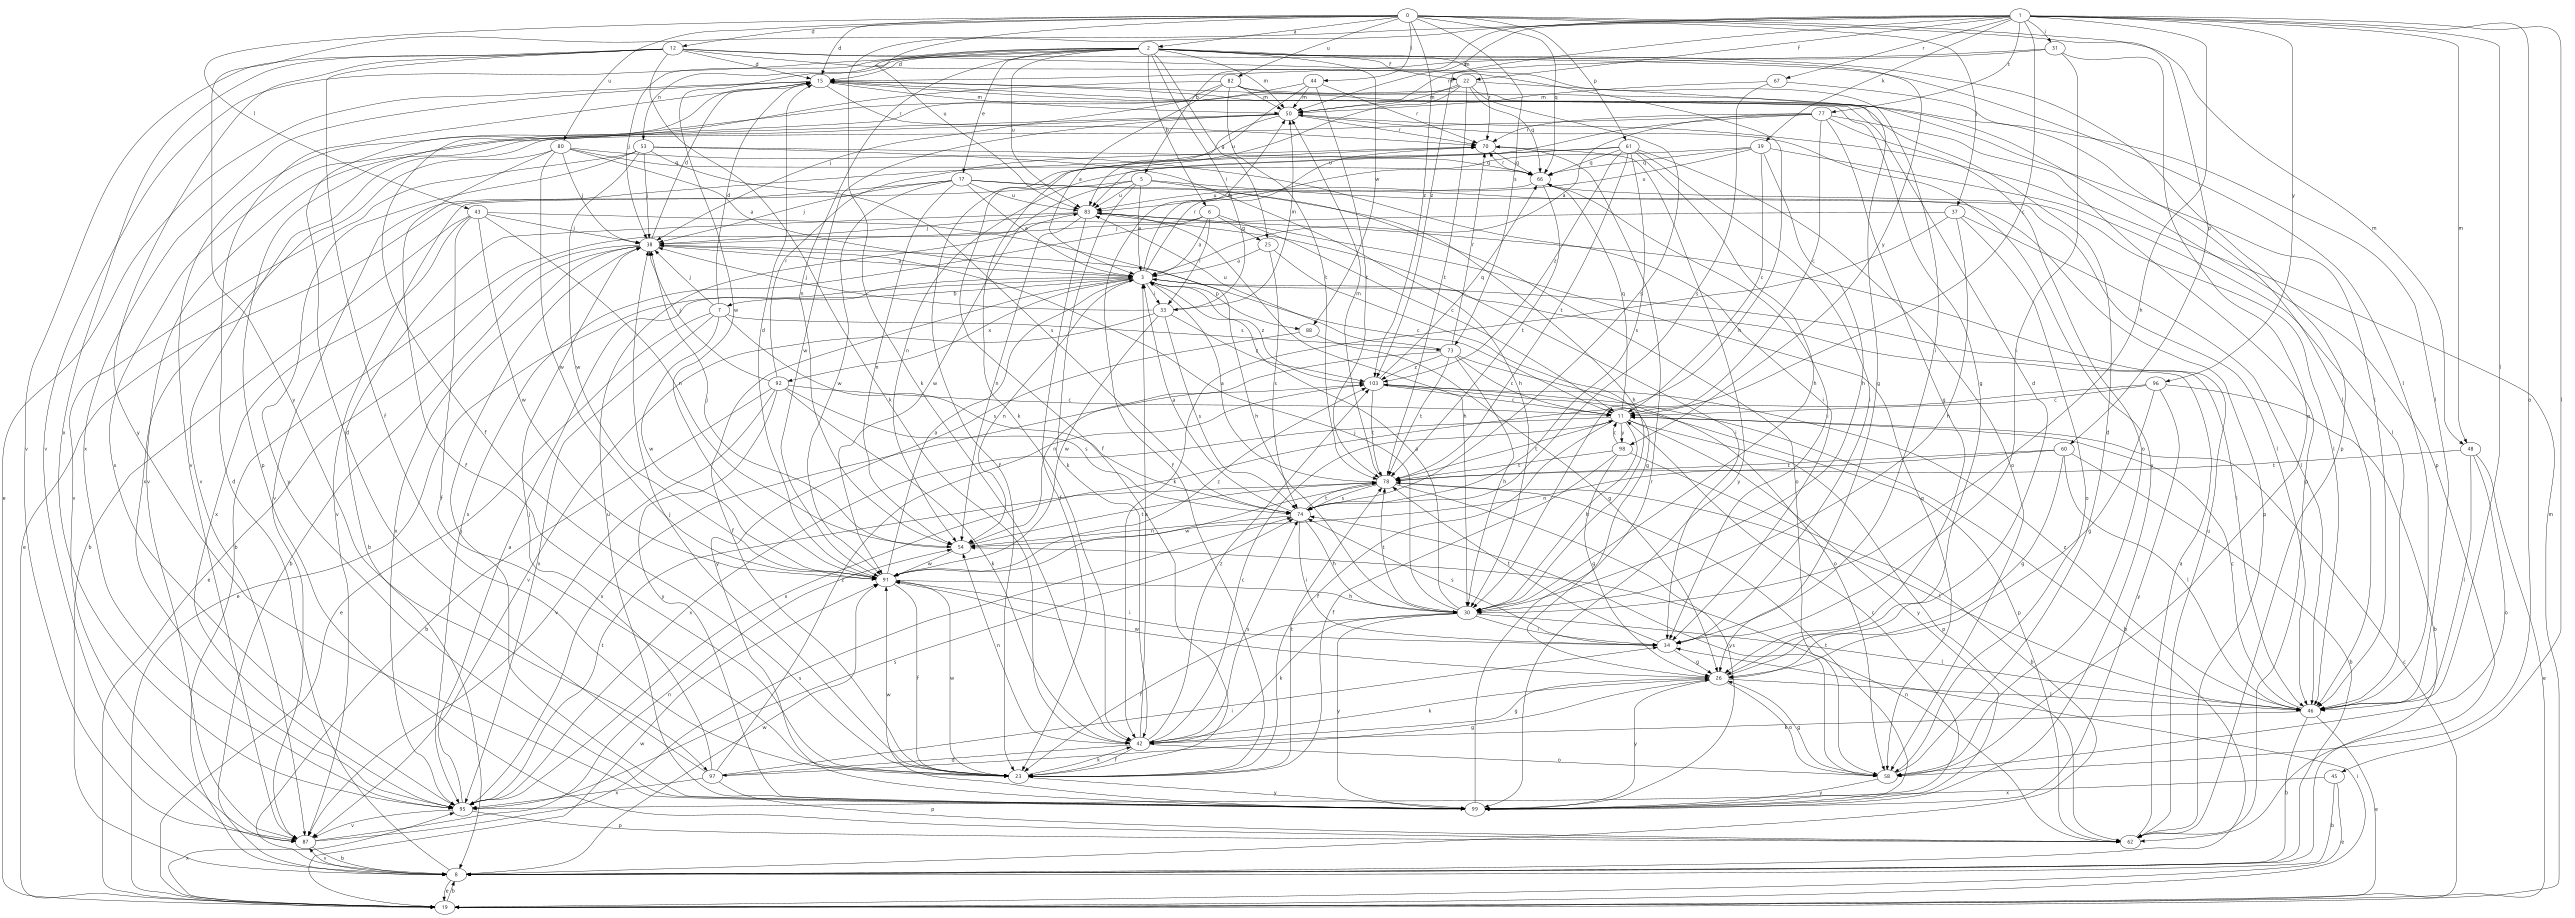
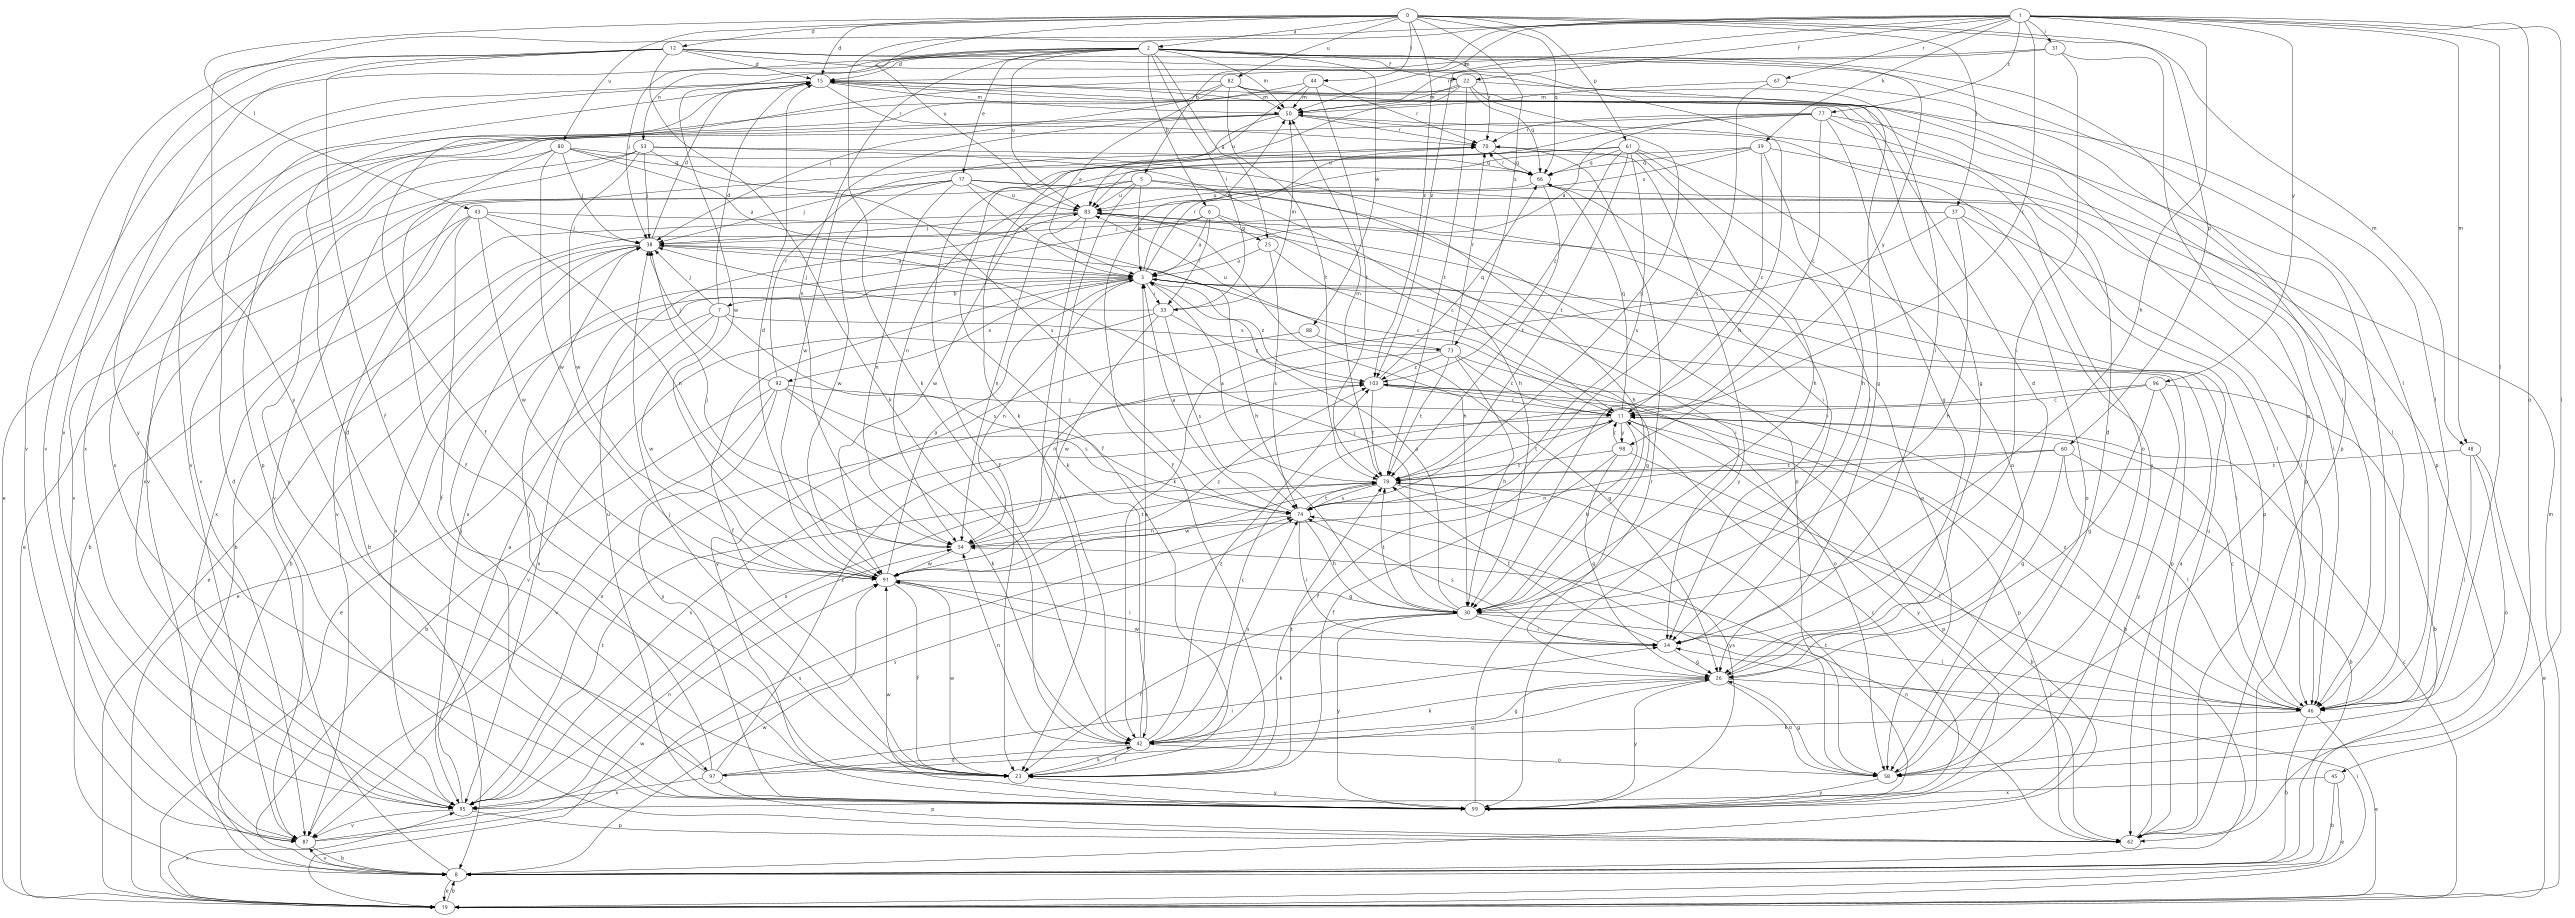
(1220, 300) -> (1888, 367)
(1351, 596) -> (1351, 596)
